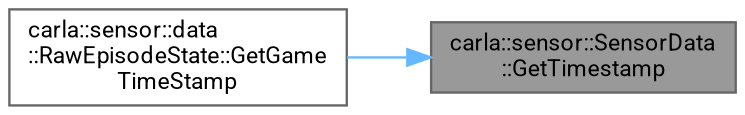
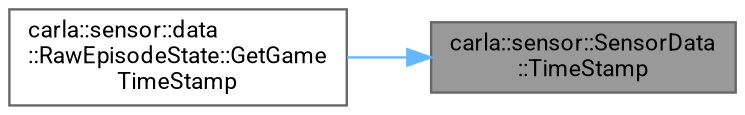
(583, 57) -> (583, 57)
